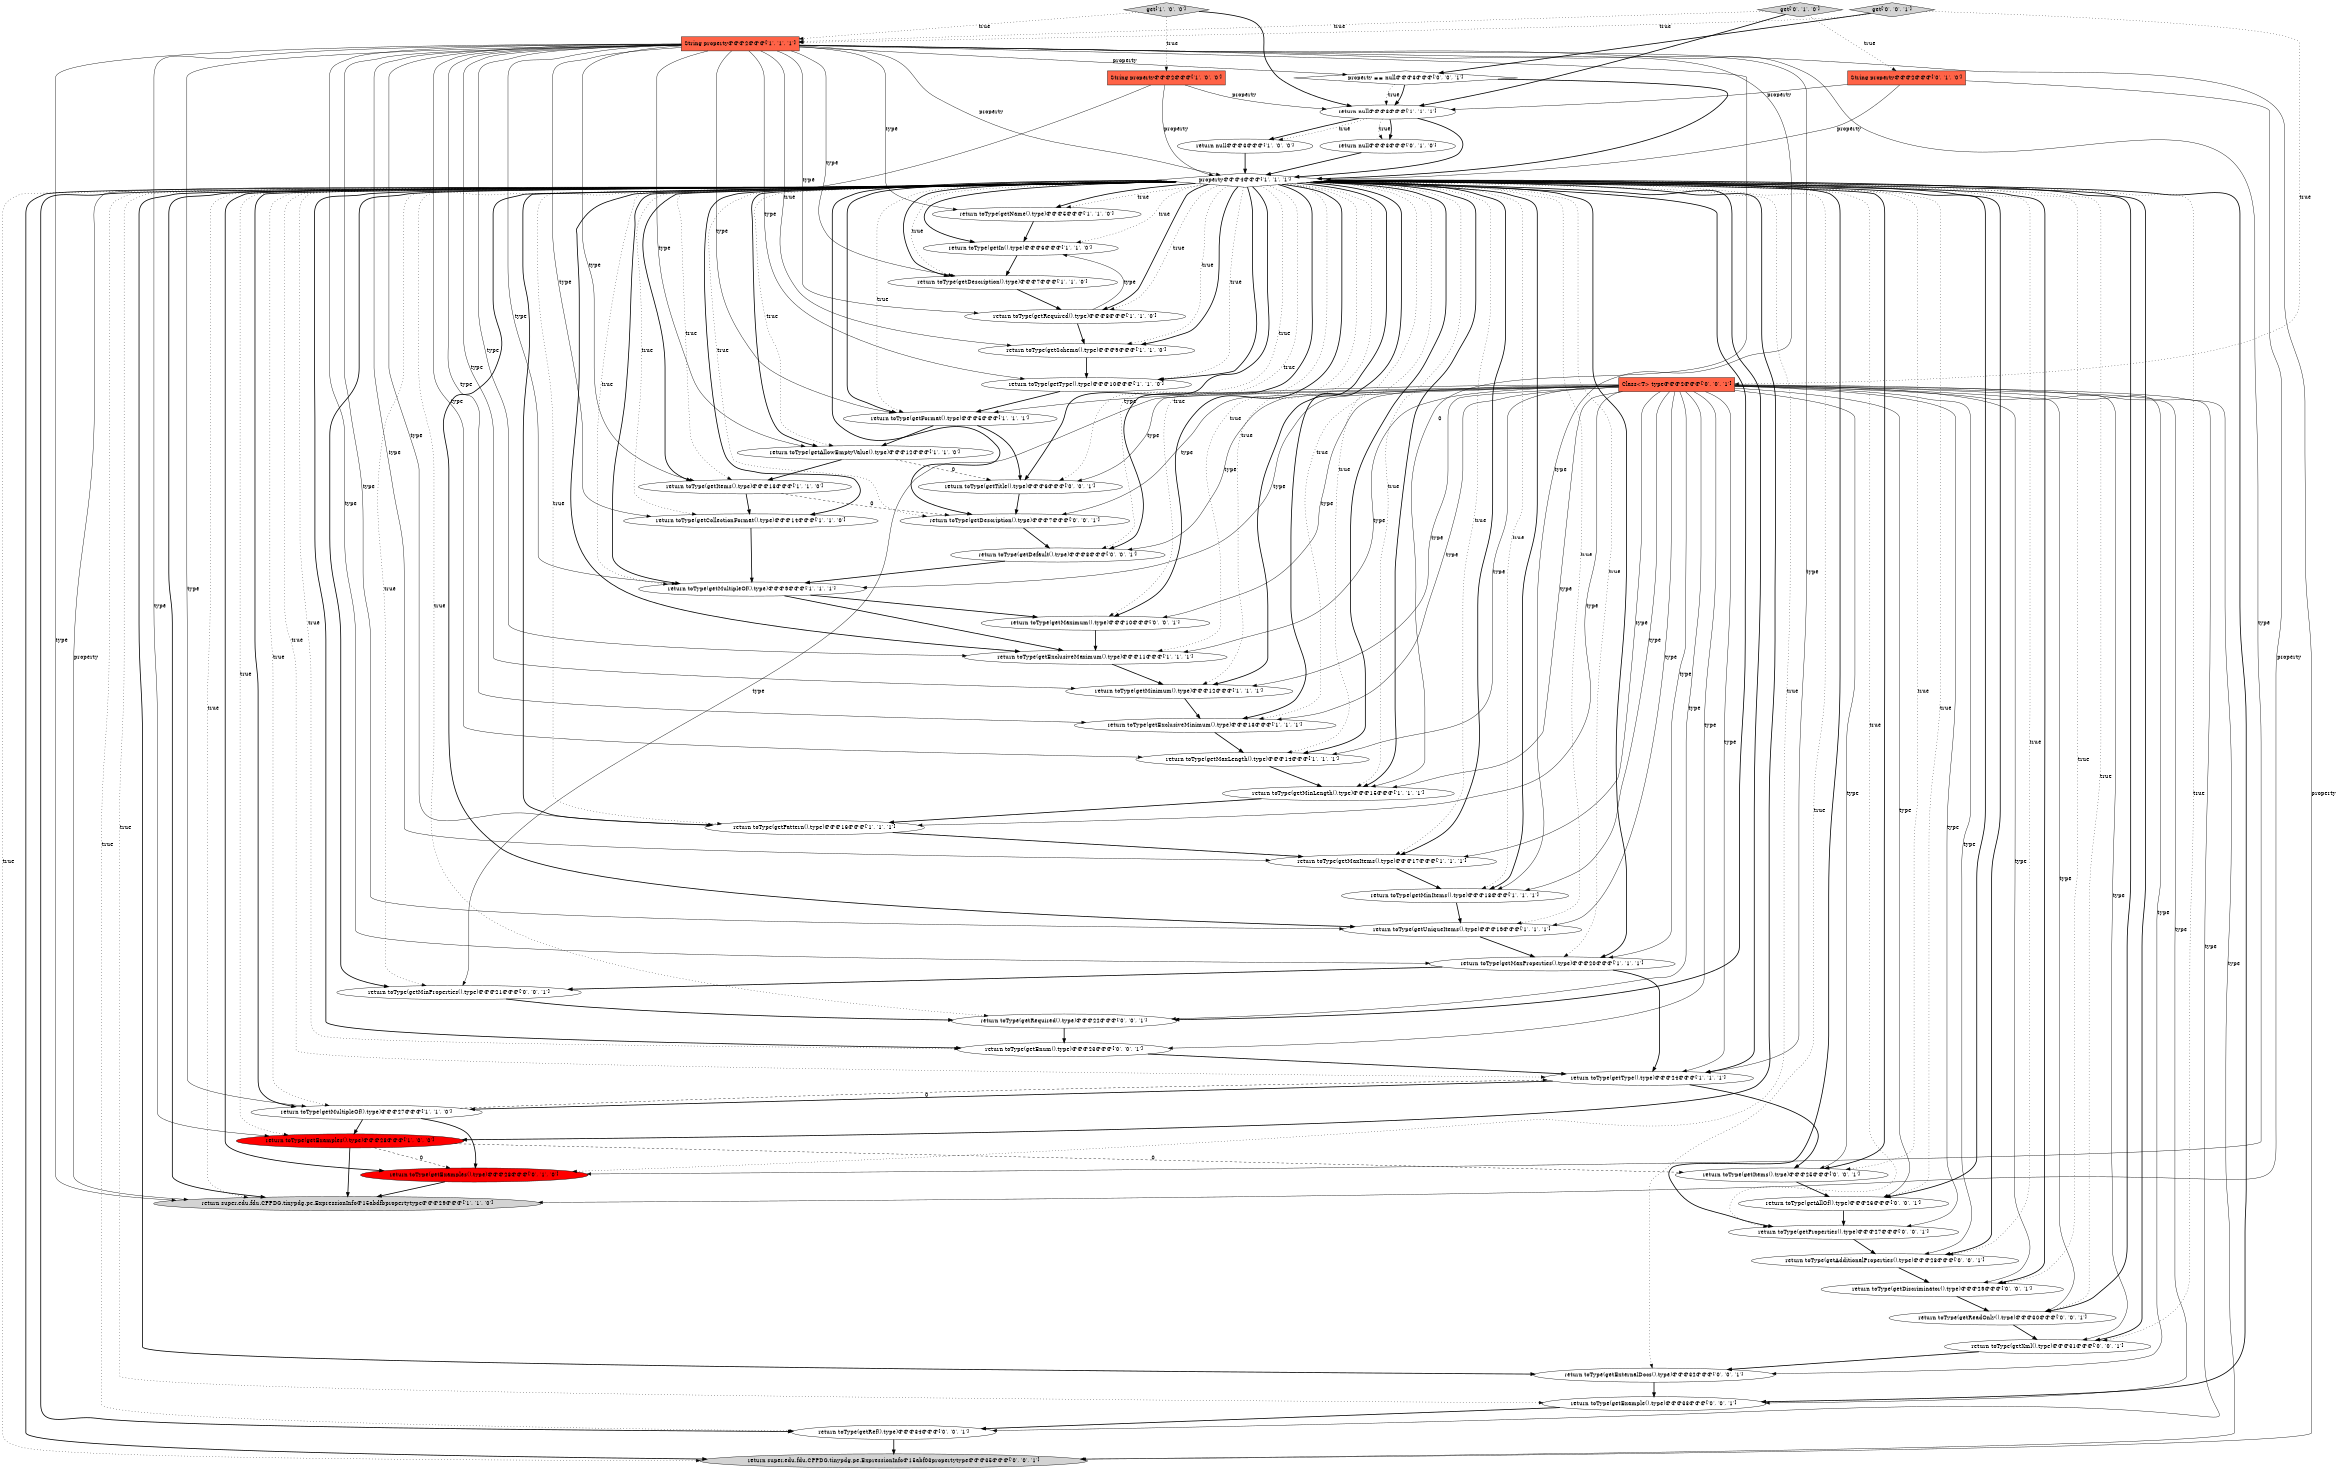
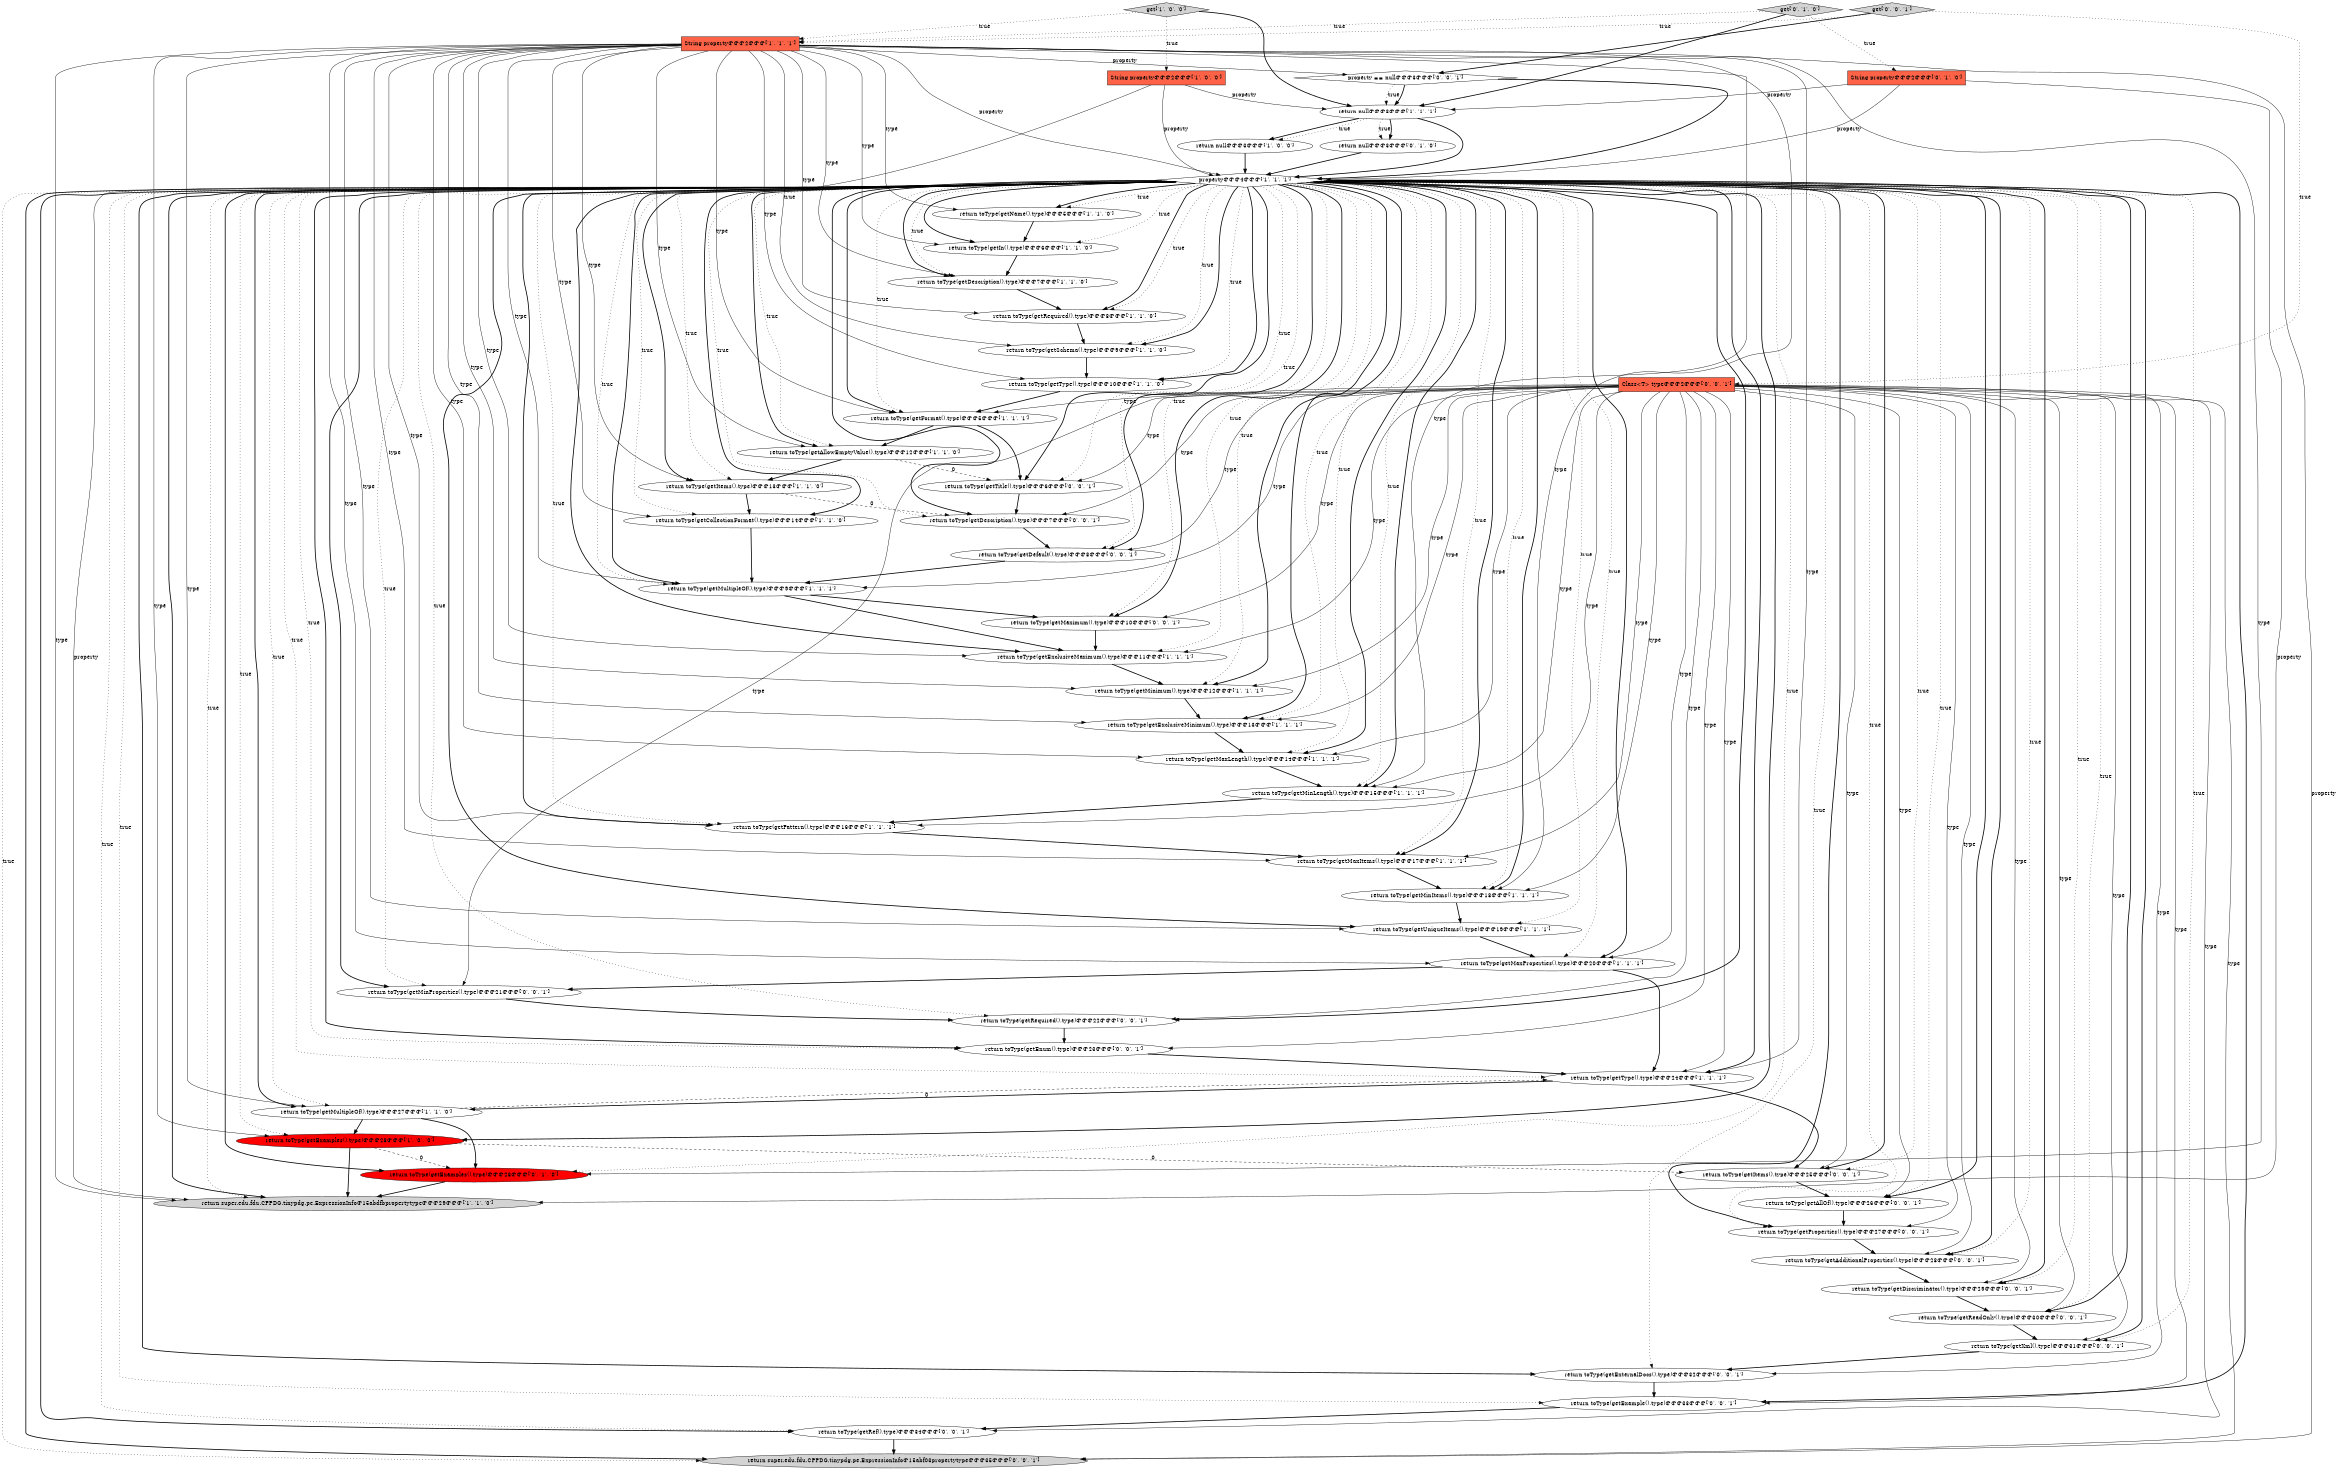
(1118, 273) -> (862, 152)
(1440, 419) -> (1440, 419)
(1662, 676) -> none
